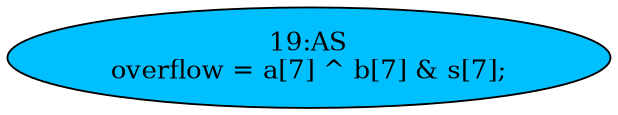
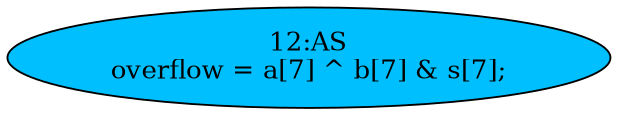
(309, 58) -> (309, 58)
